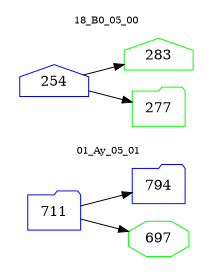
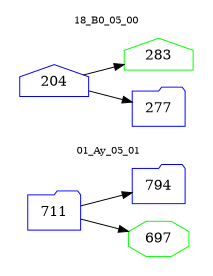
(54, 82) -> (54, 82)
(159, 109) -> (159, 109)
